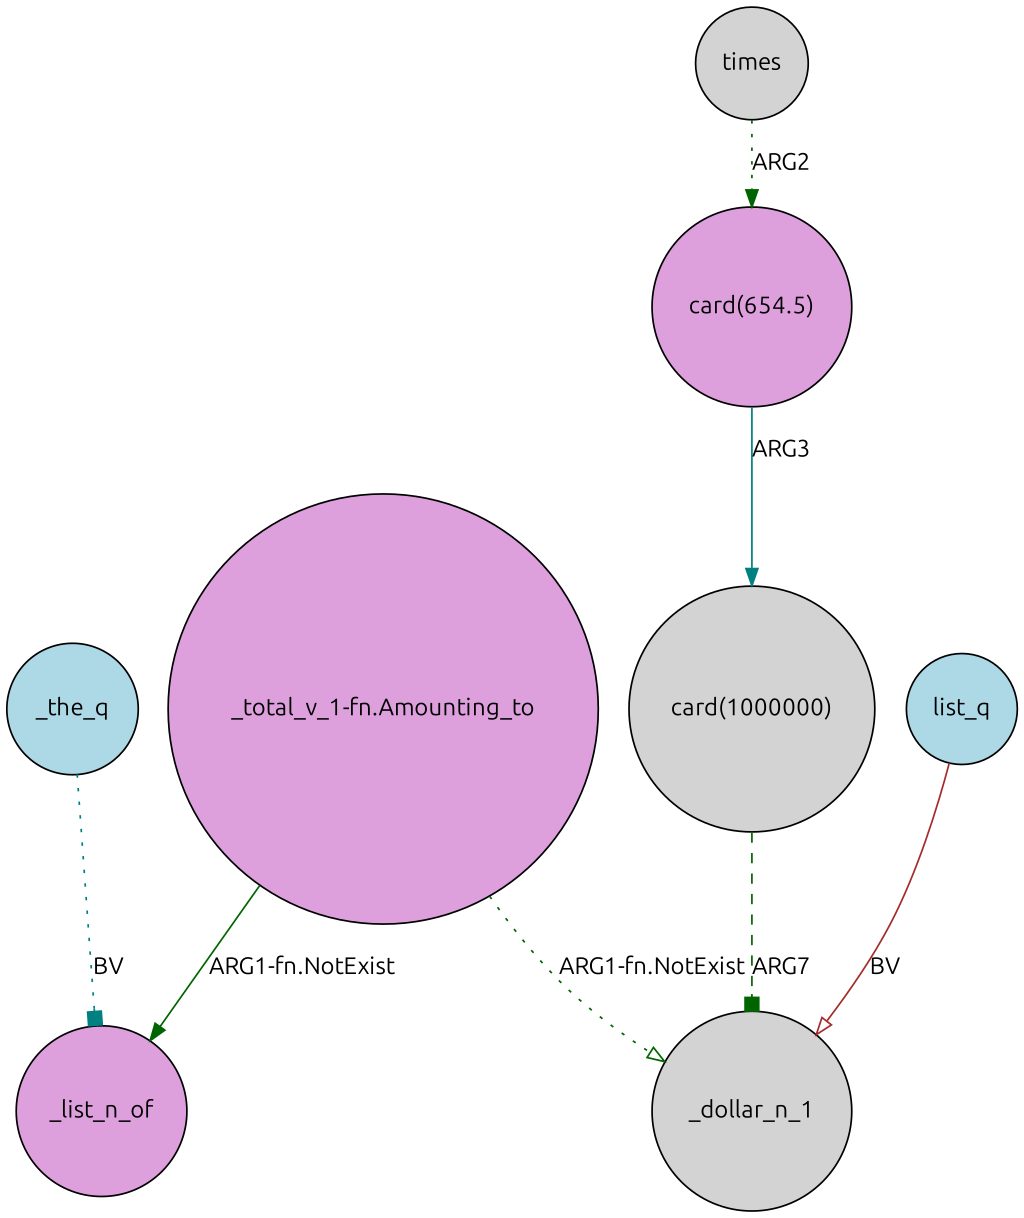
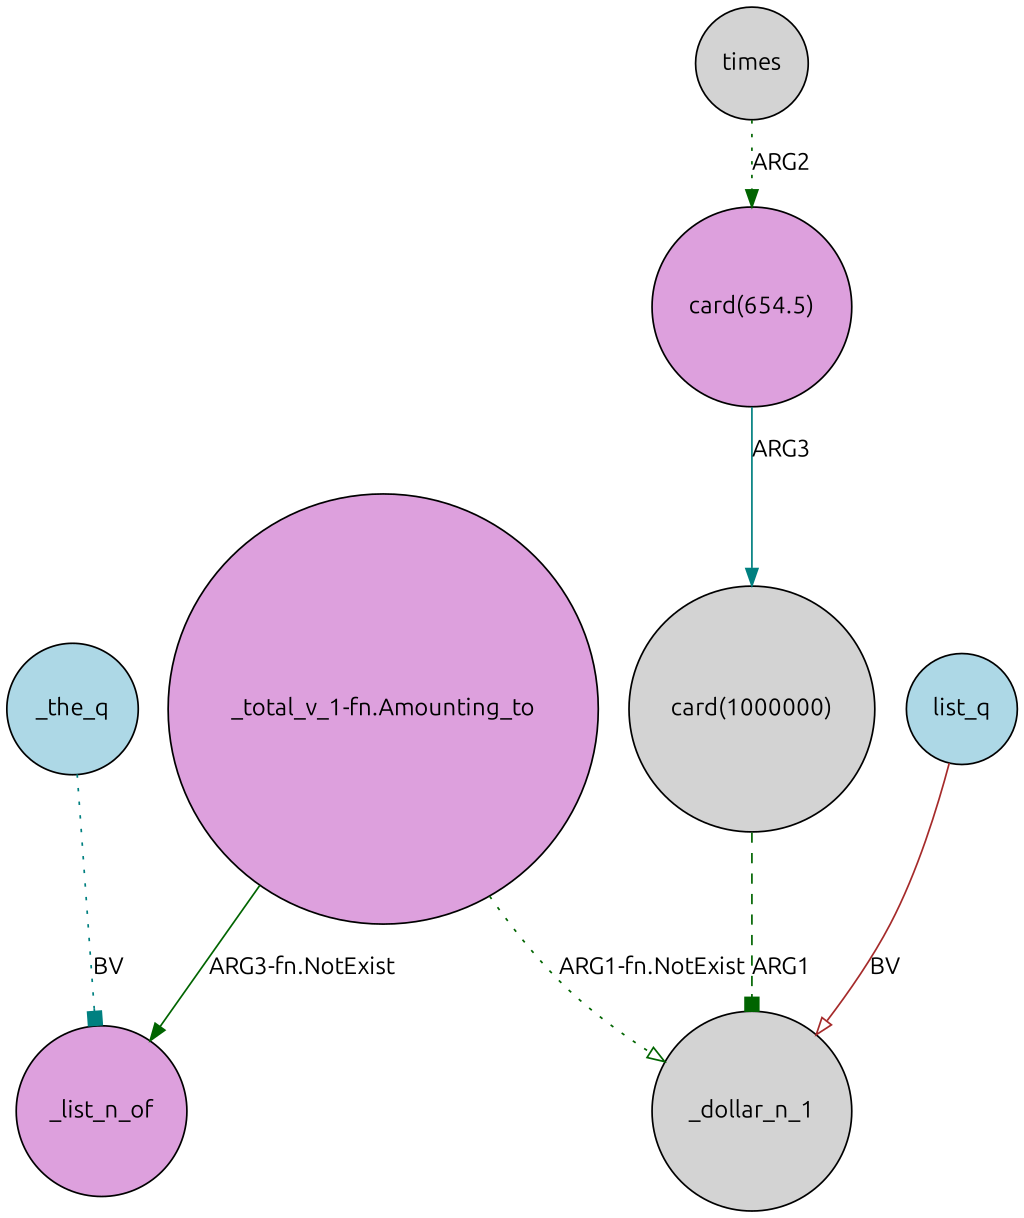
(302, 968) -> (302, 968)
(782, 968) -> (782, 968)
